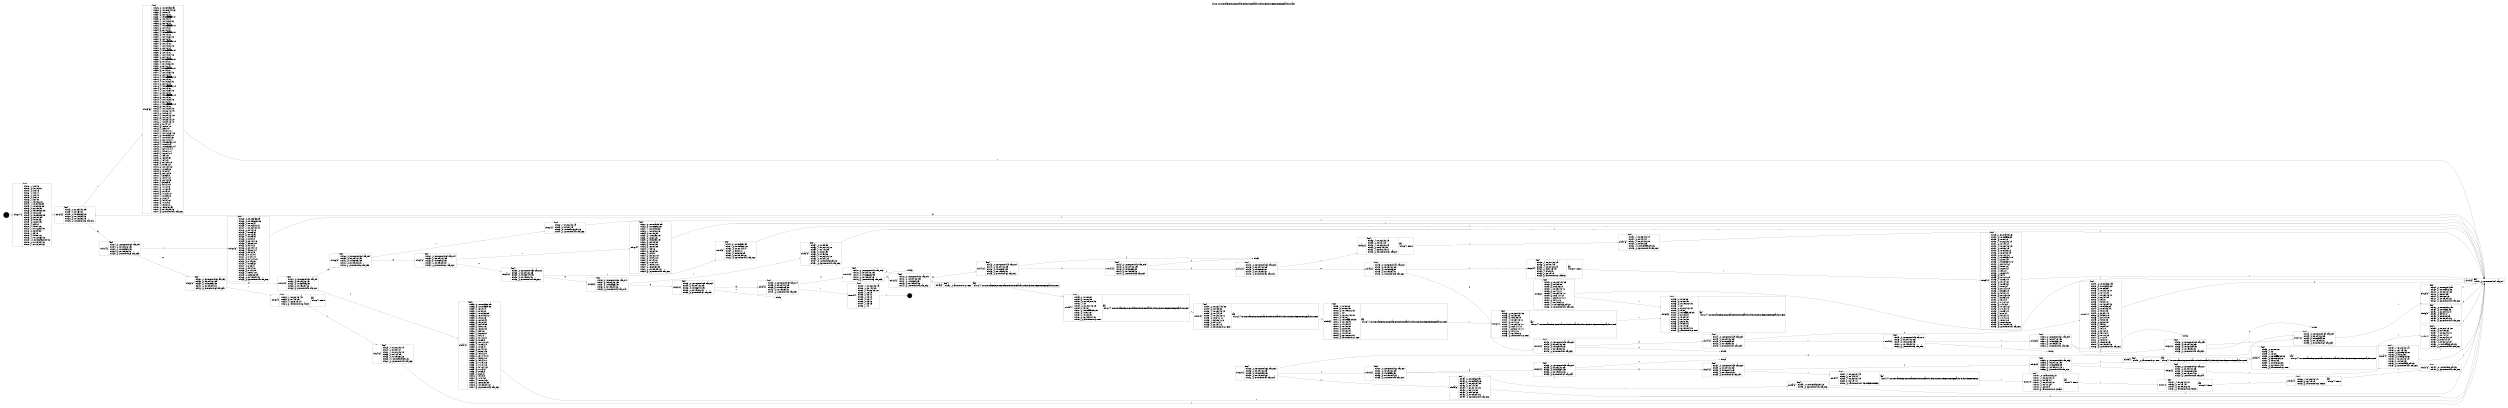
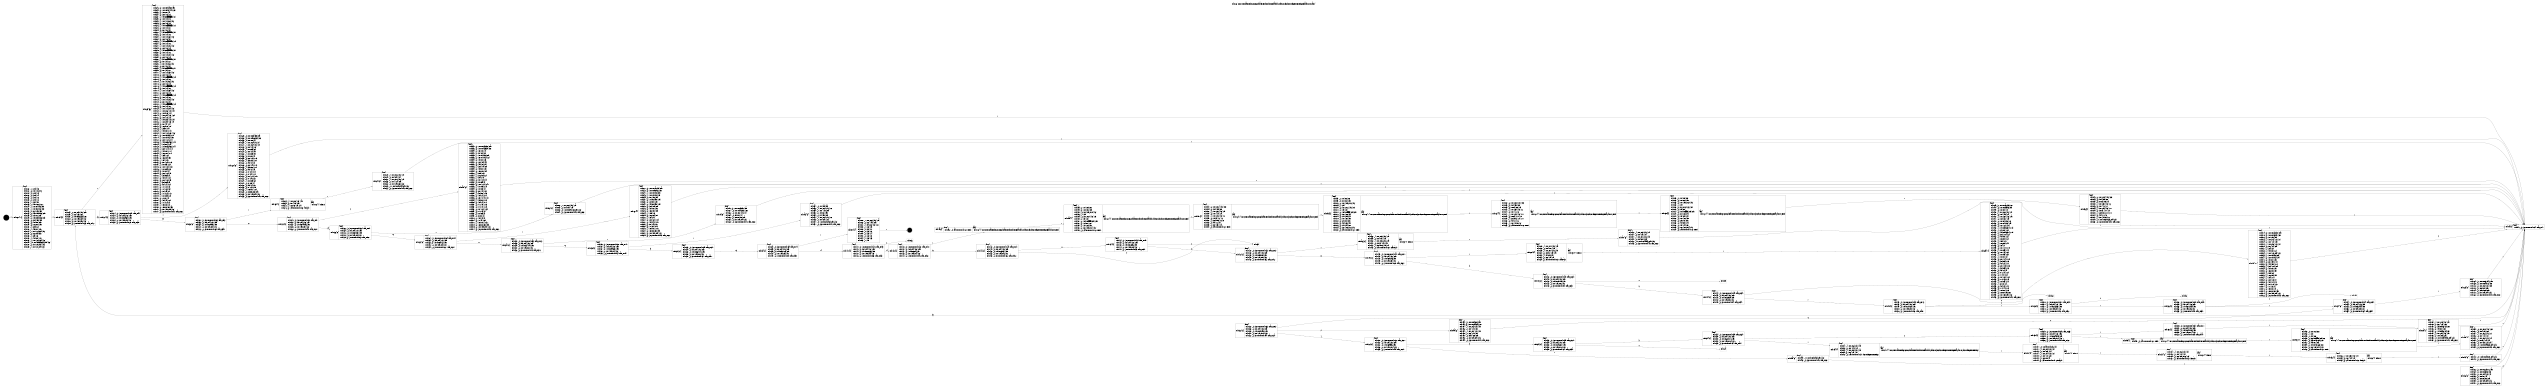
(778, 298) -> none
(1617, 302) -> (1933, 200)
